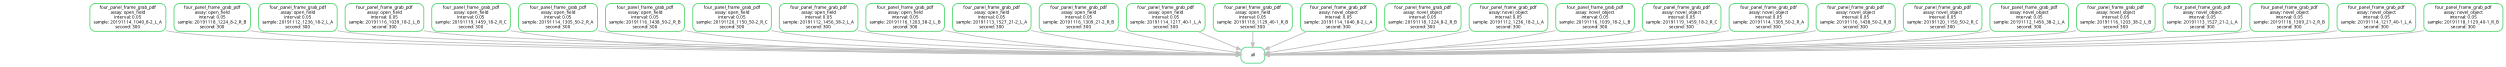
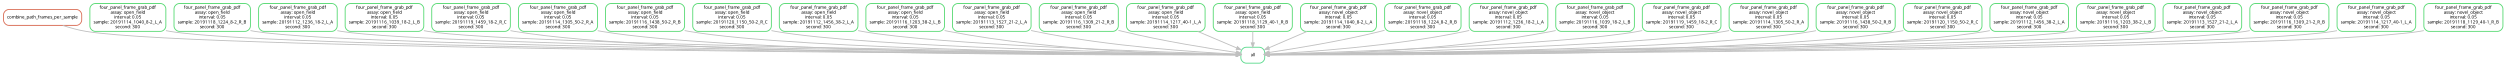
none -> (43, 17)
